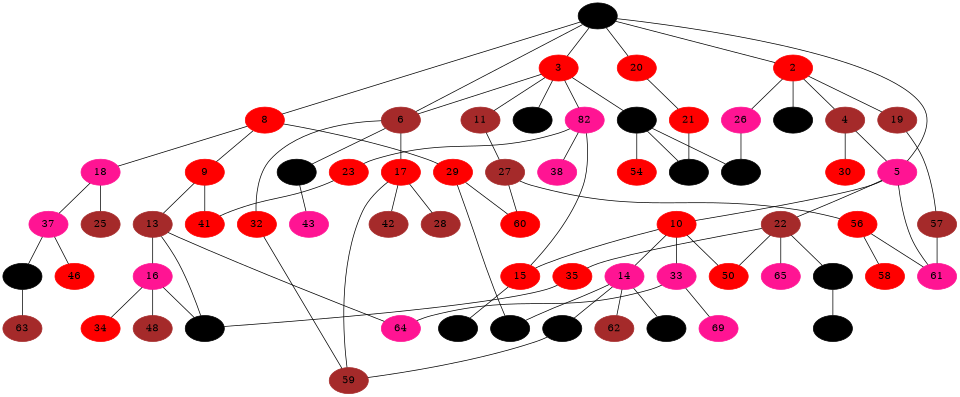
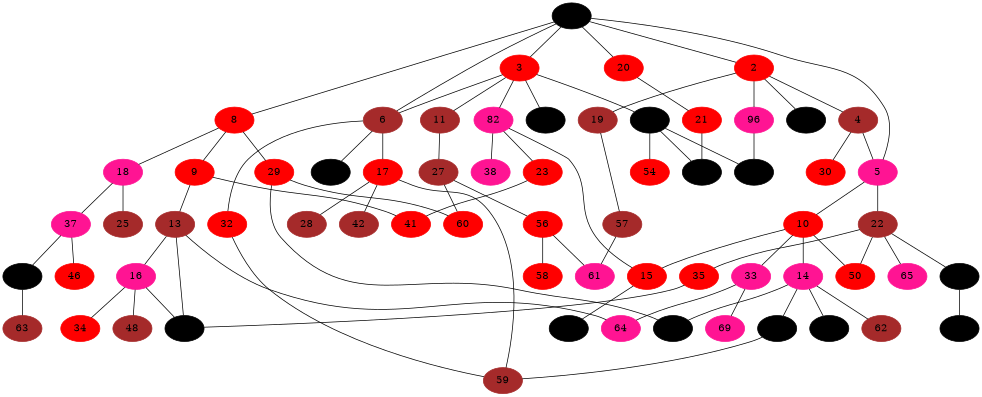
(741, 120) -> (754, 120)
(309, 224) -> none
(907, 227) -> none
